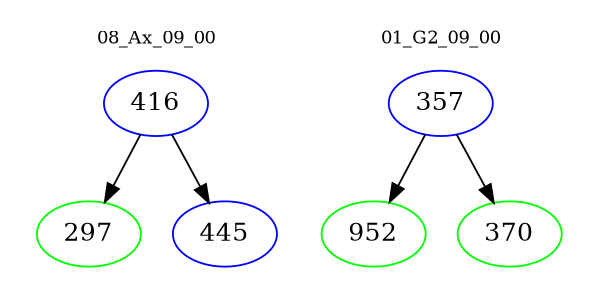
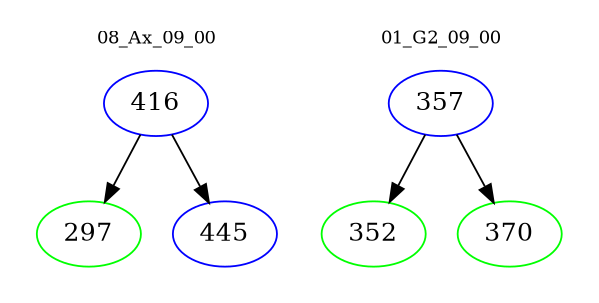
(374, 234) -> (374, 234)
